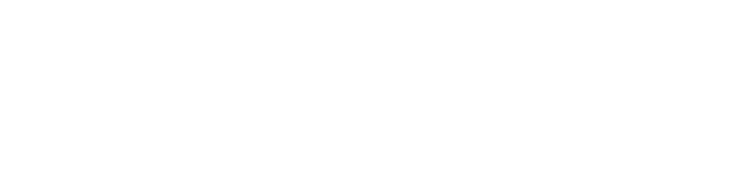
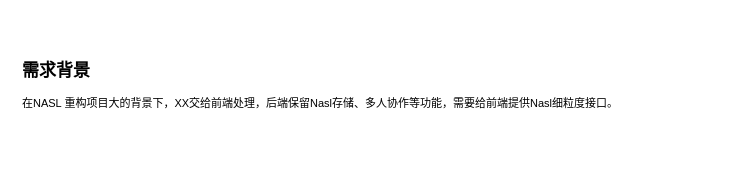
none -> (365, 85)
